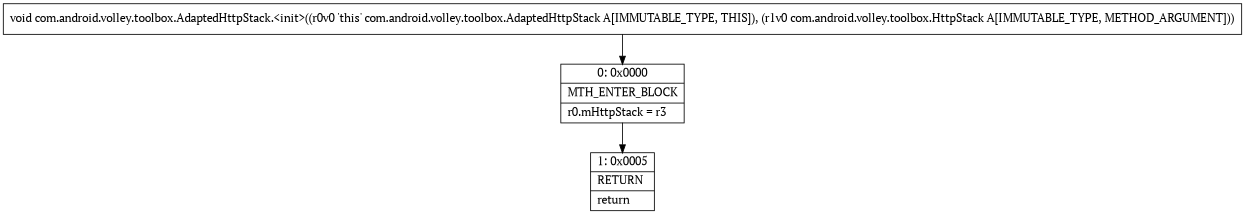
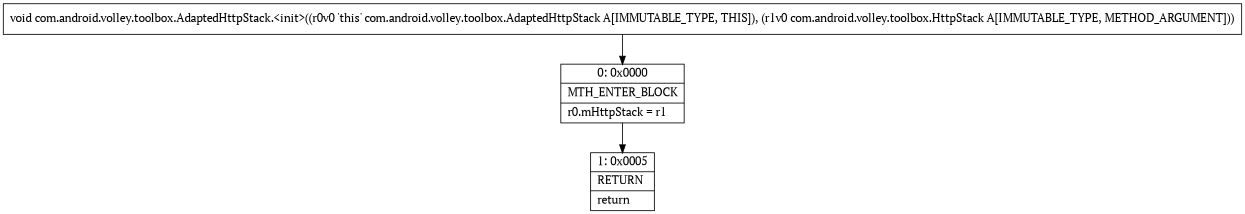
(617, 113) -> (617, 113)
